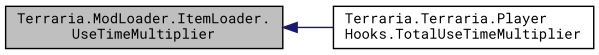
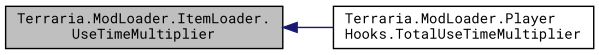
(464, 27) -> (464, 27)
